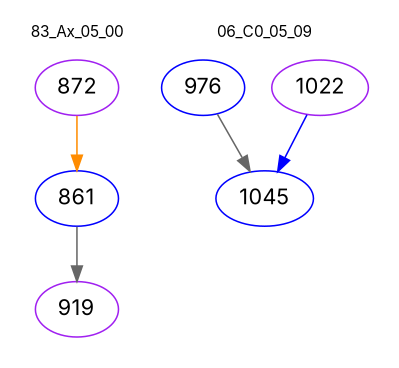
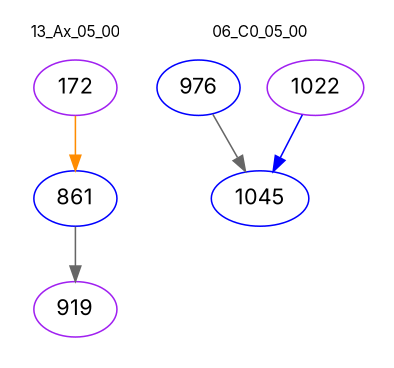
(78, 33) -> (75, 33)
(265, 33) -> (260, 33)
(77, 88) -> (75, 88)
